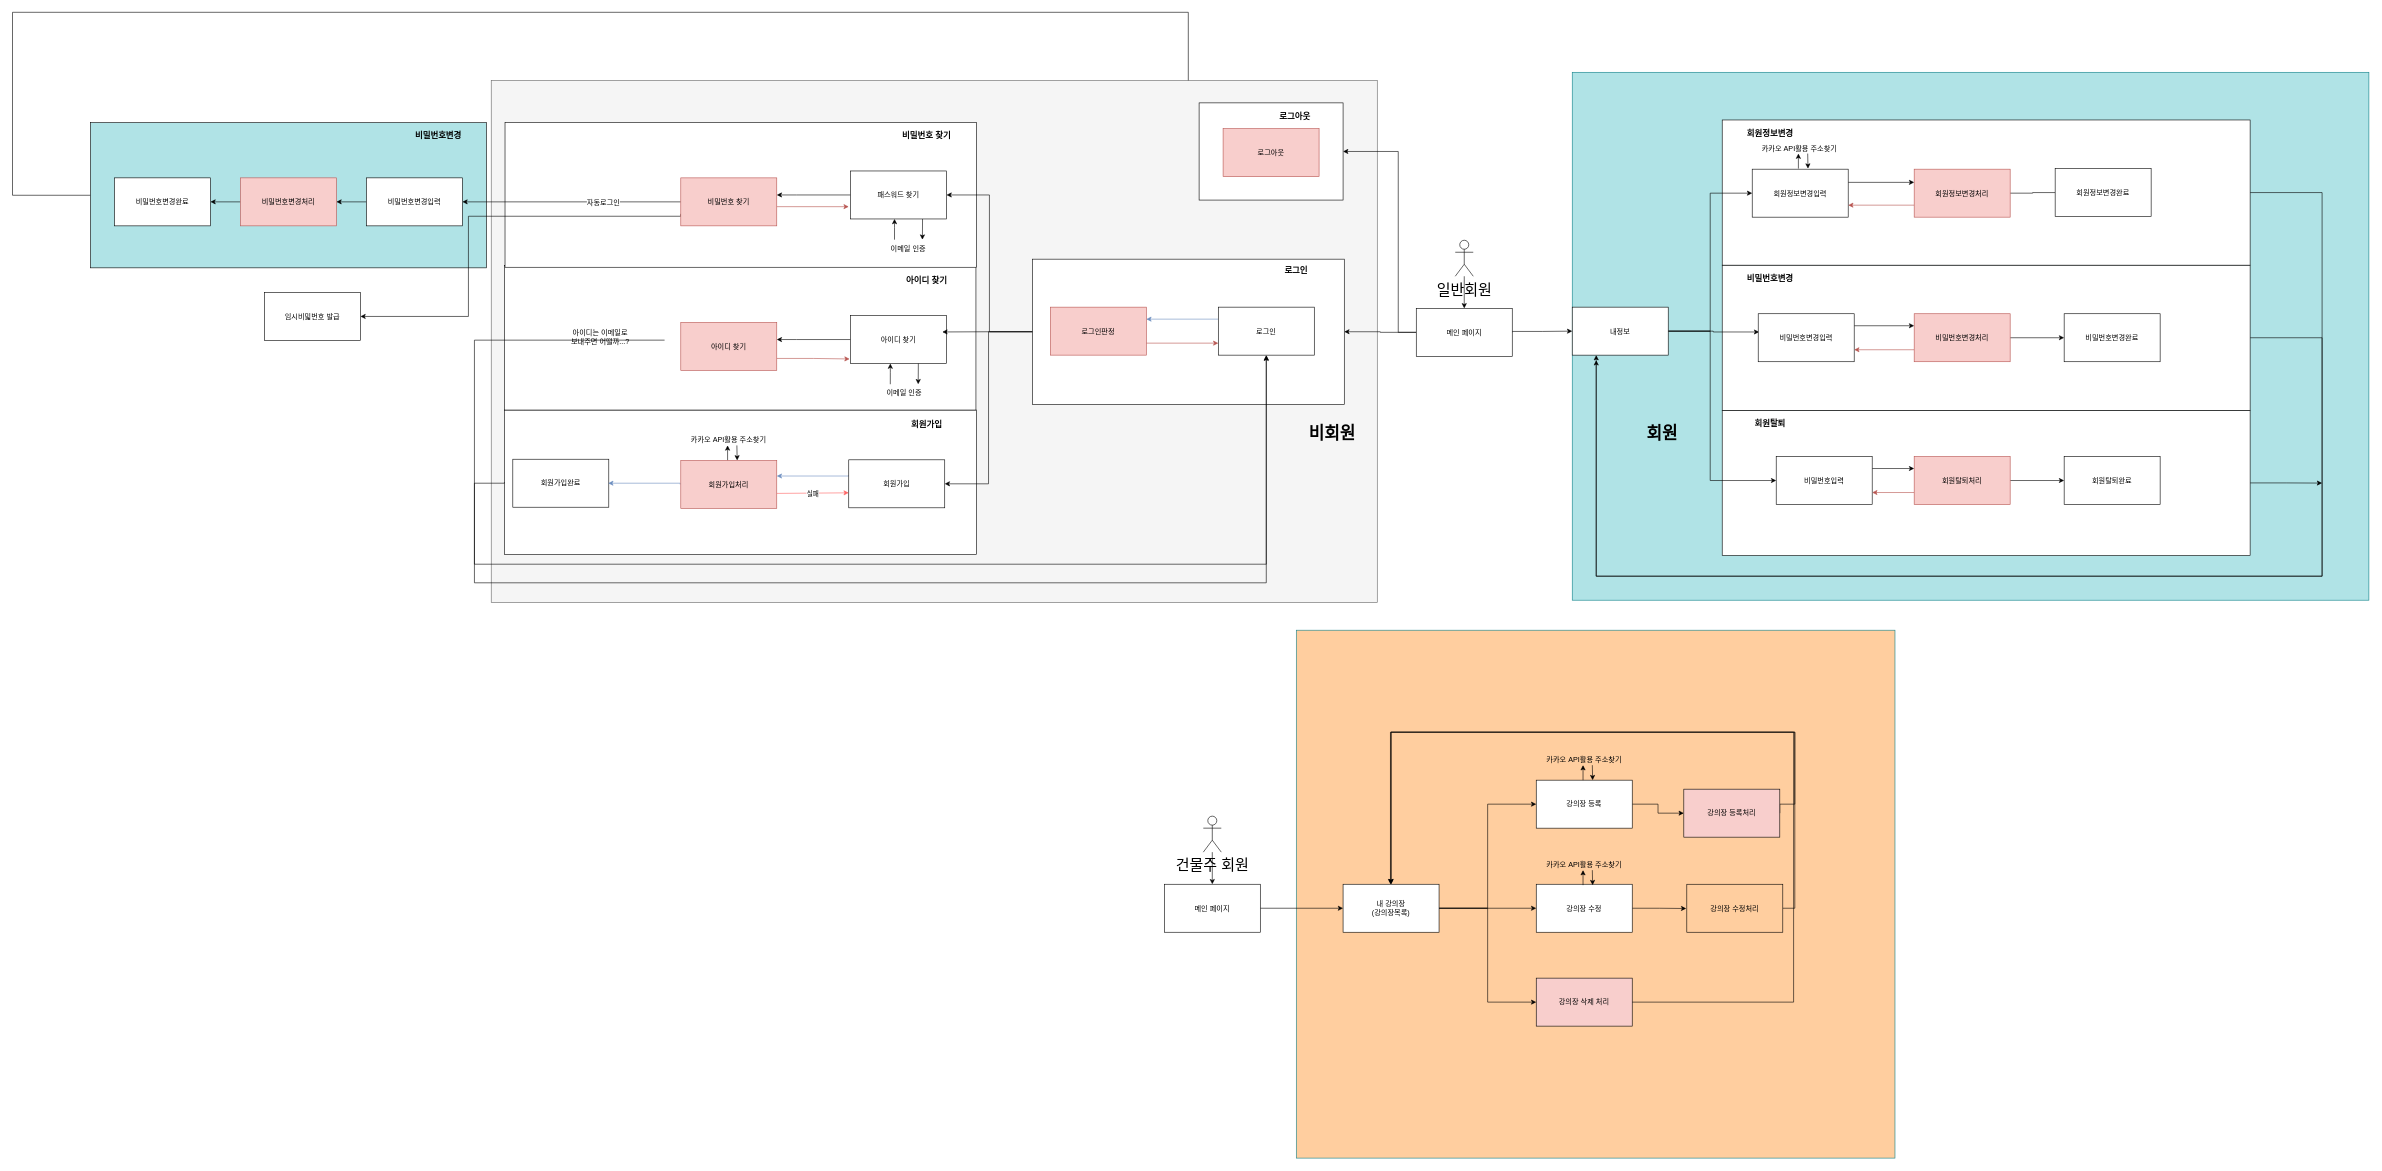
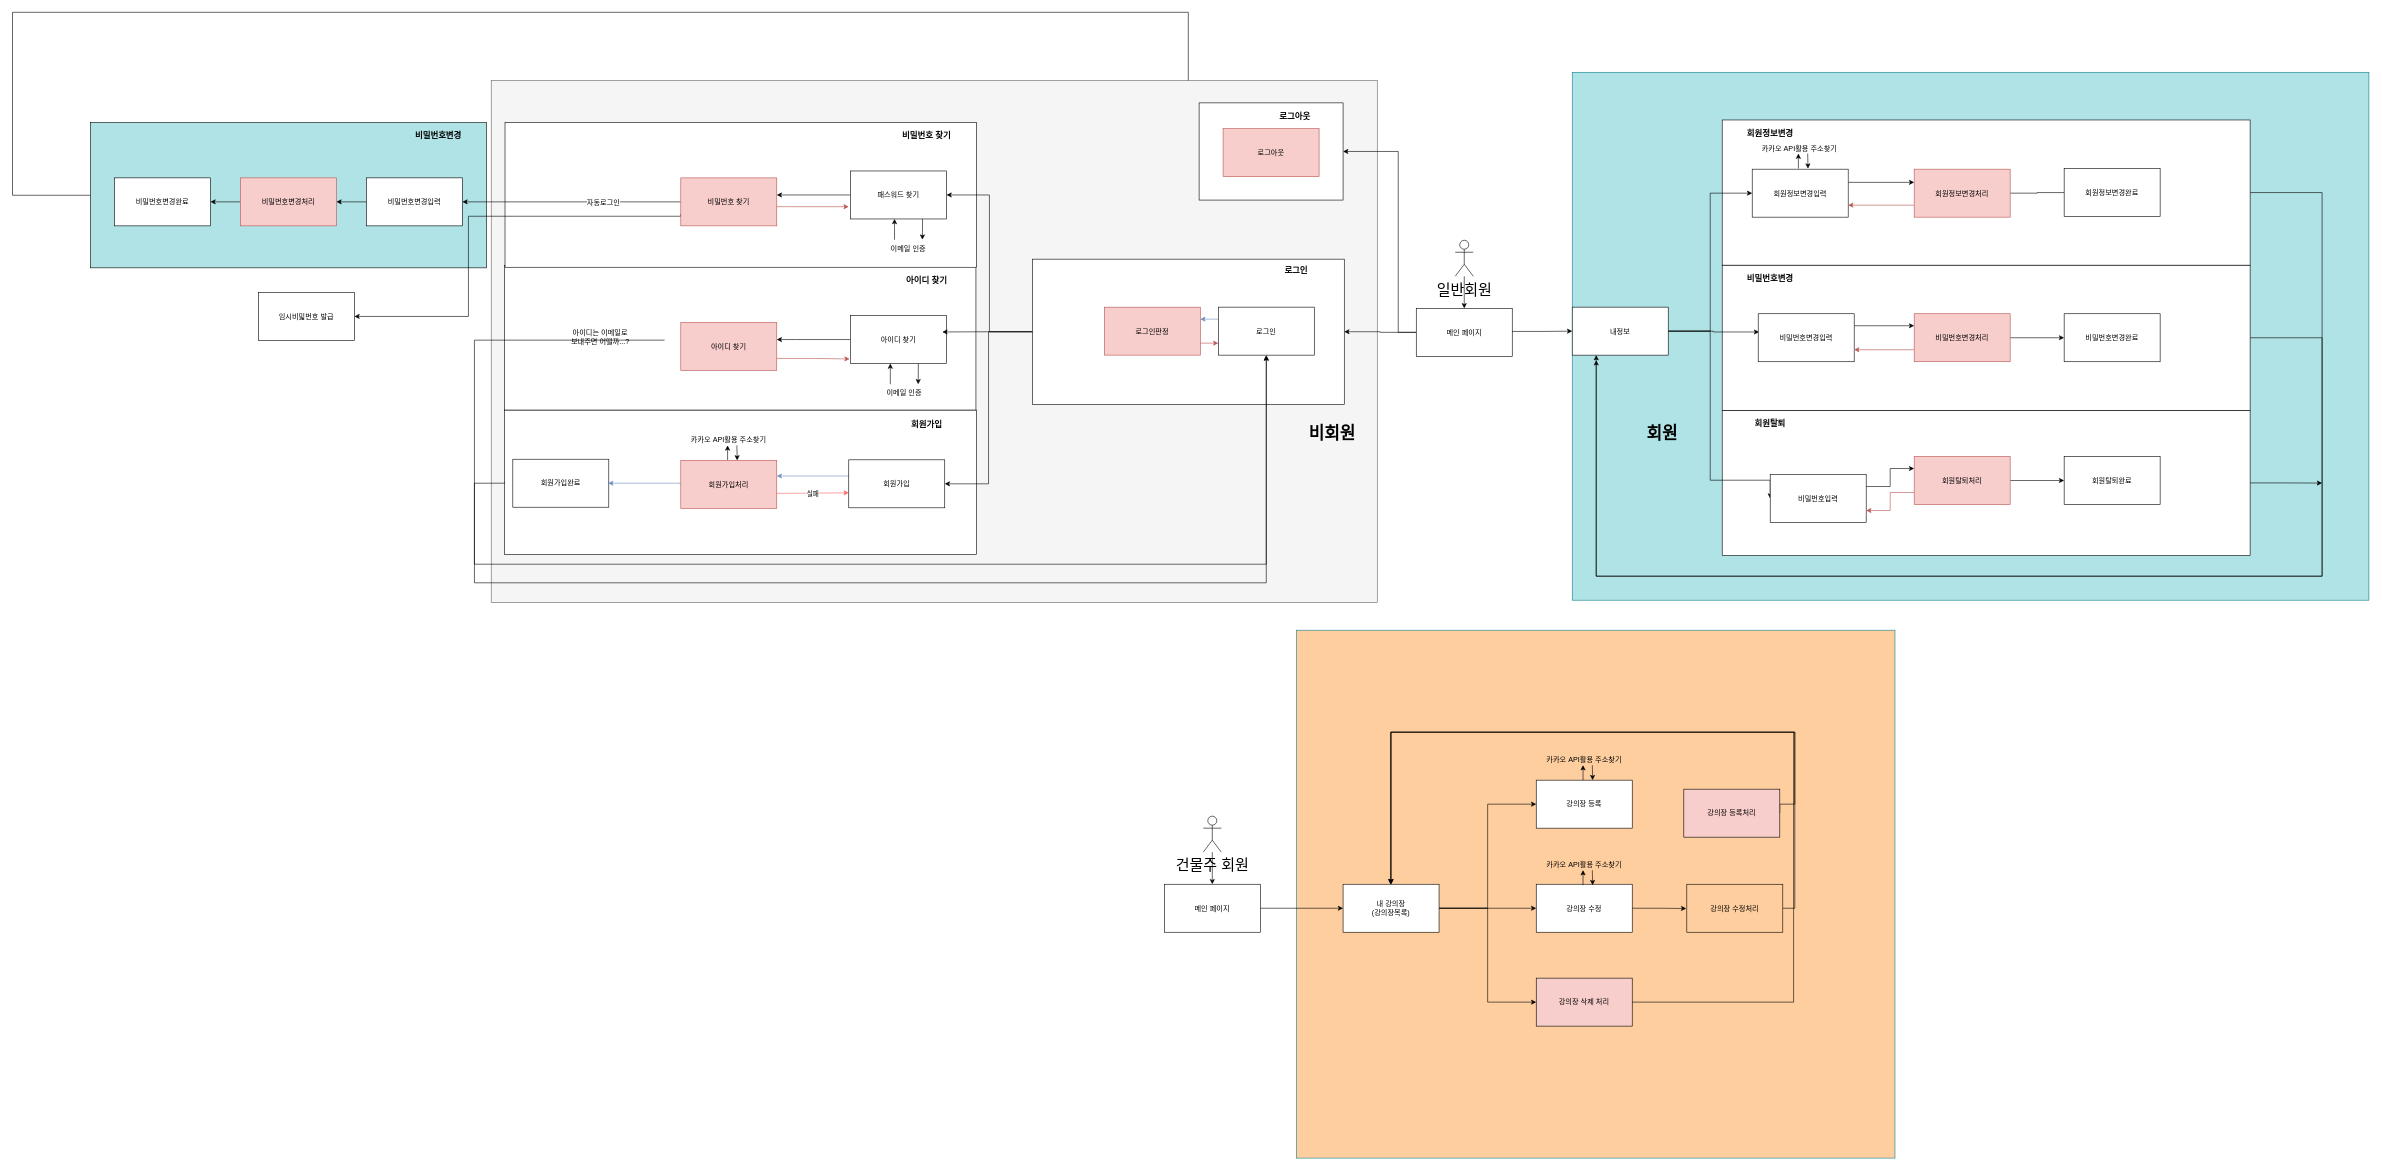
(2103, 193) -> (2112, 193)
(312, 317) -> (306, 317)
(1098, 331) -> (1152, 331)
(1824, 481) -> (1818, 499)
(1657, 804) -> none
